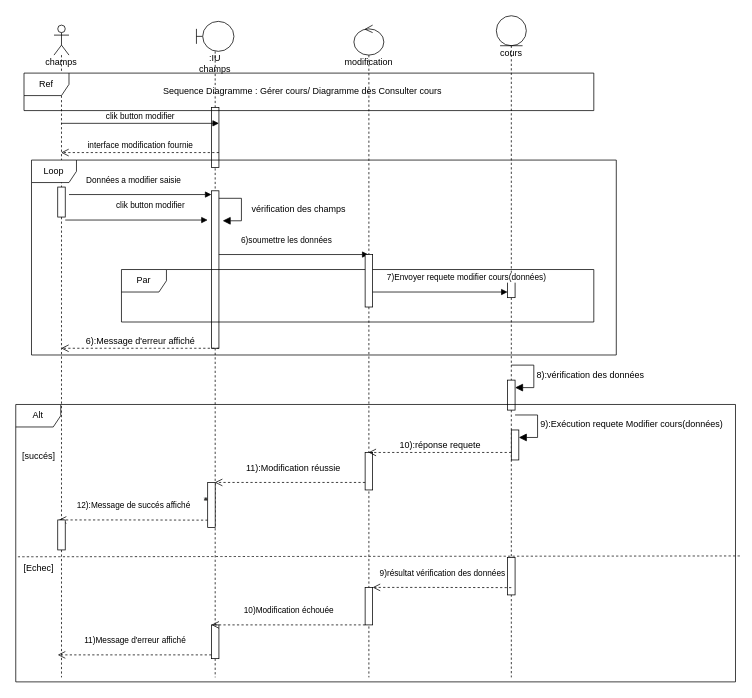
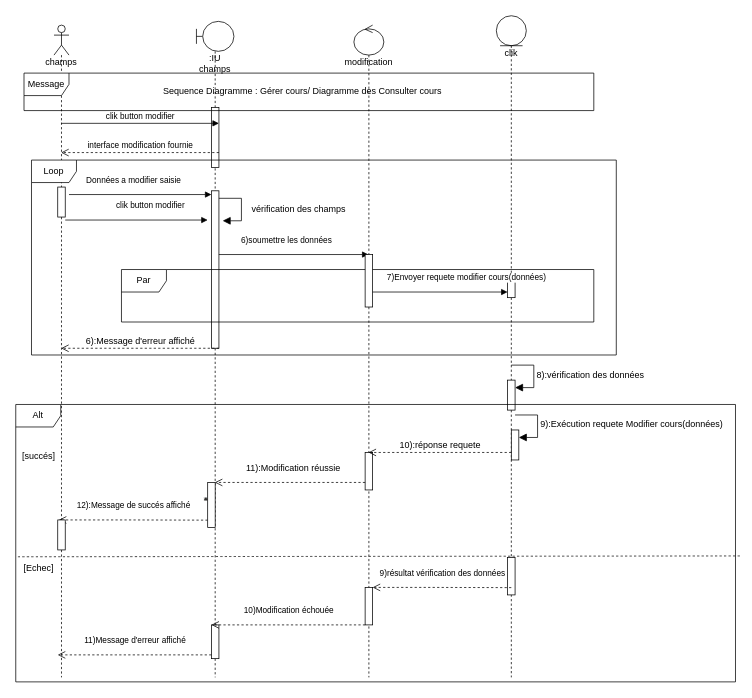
(511, 54) -> (511, 54)
(46, 84) -> (46, 84)
